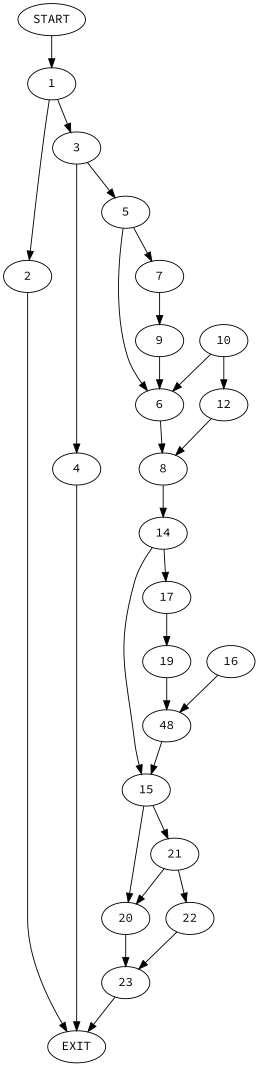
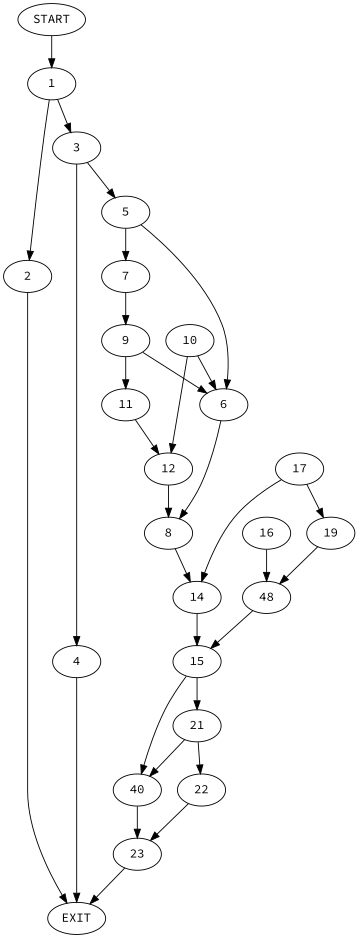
none -> (126, 405)
(165, 561) -> (233, 519)
(126, 918) -> (137, 790)
